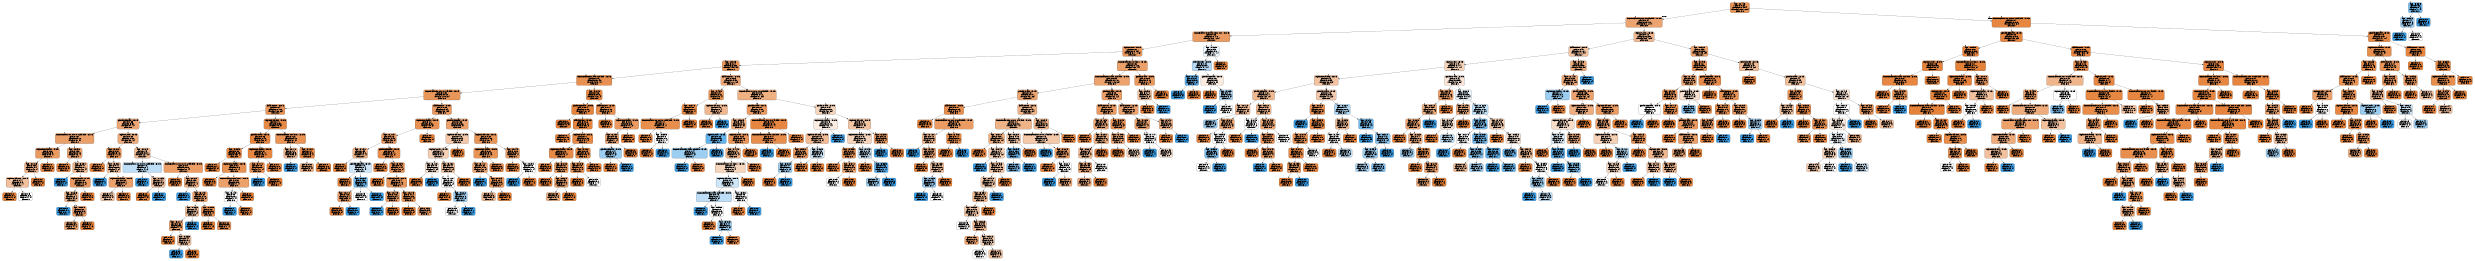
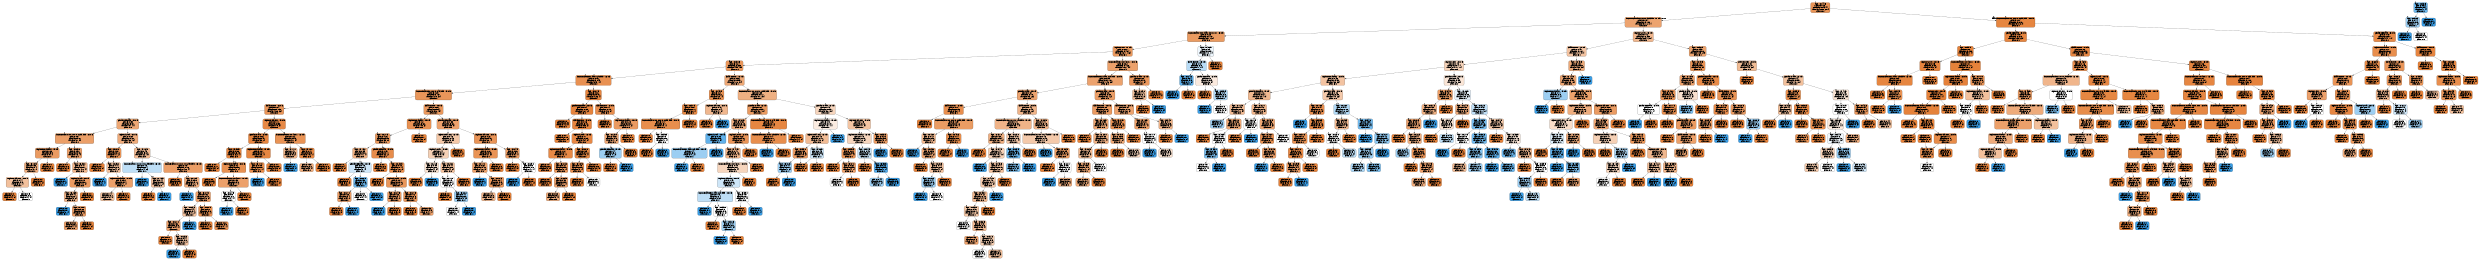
(1959, 160) -> (1926, 145)
(1585, 182) -> (1573, 182)
